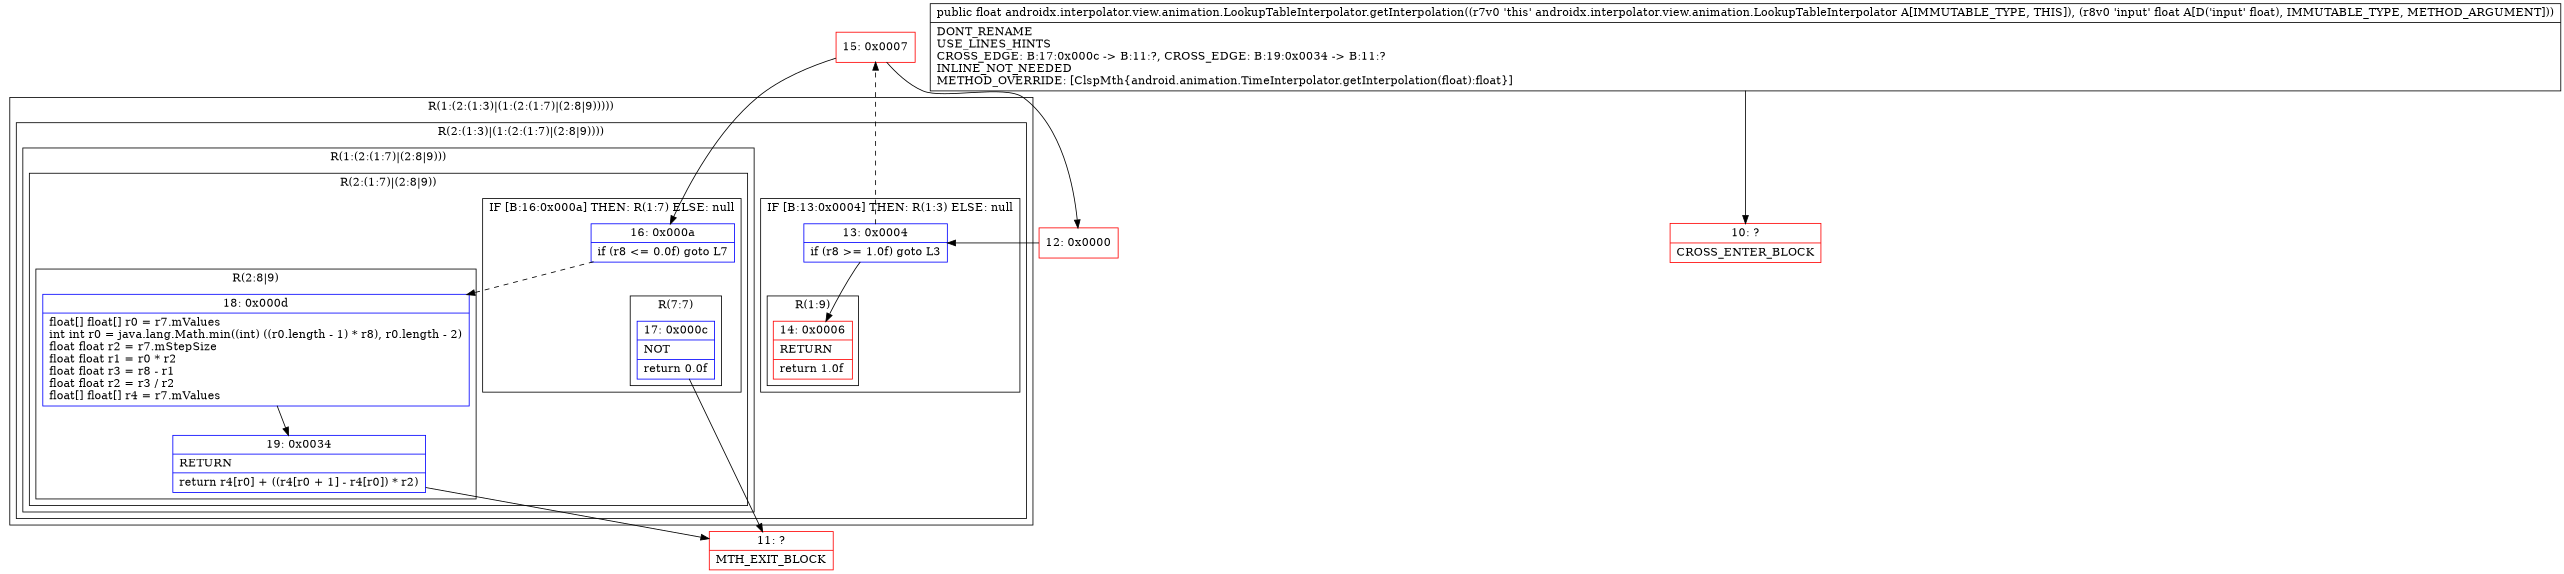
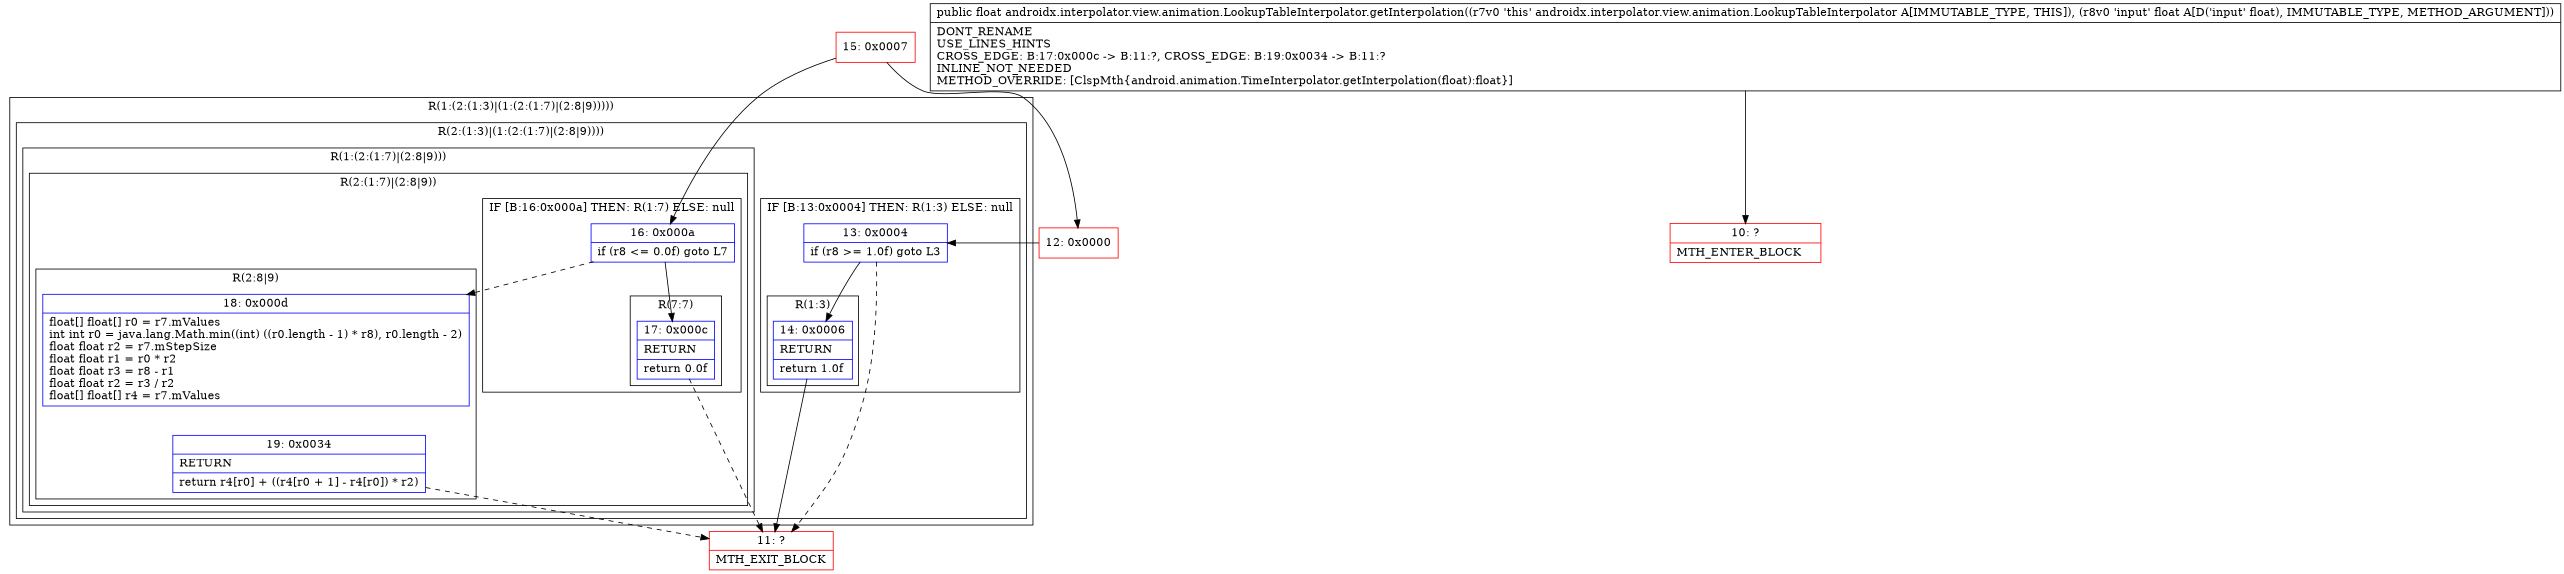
(876, 147) -> (863, 402)
(1746, 252) -> (1739, 252)
none -> (668, 288)
(813, 305) -> (813, 305)
(657, 349) -> (670, 349)
(813, 350) -> (813, 350)
(281, 417) -> none
none -> (792, 451)
(724, 452) -> (724, 452)
(494, 500) -> (494, 500)
